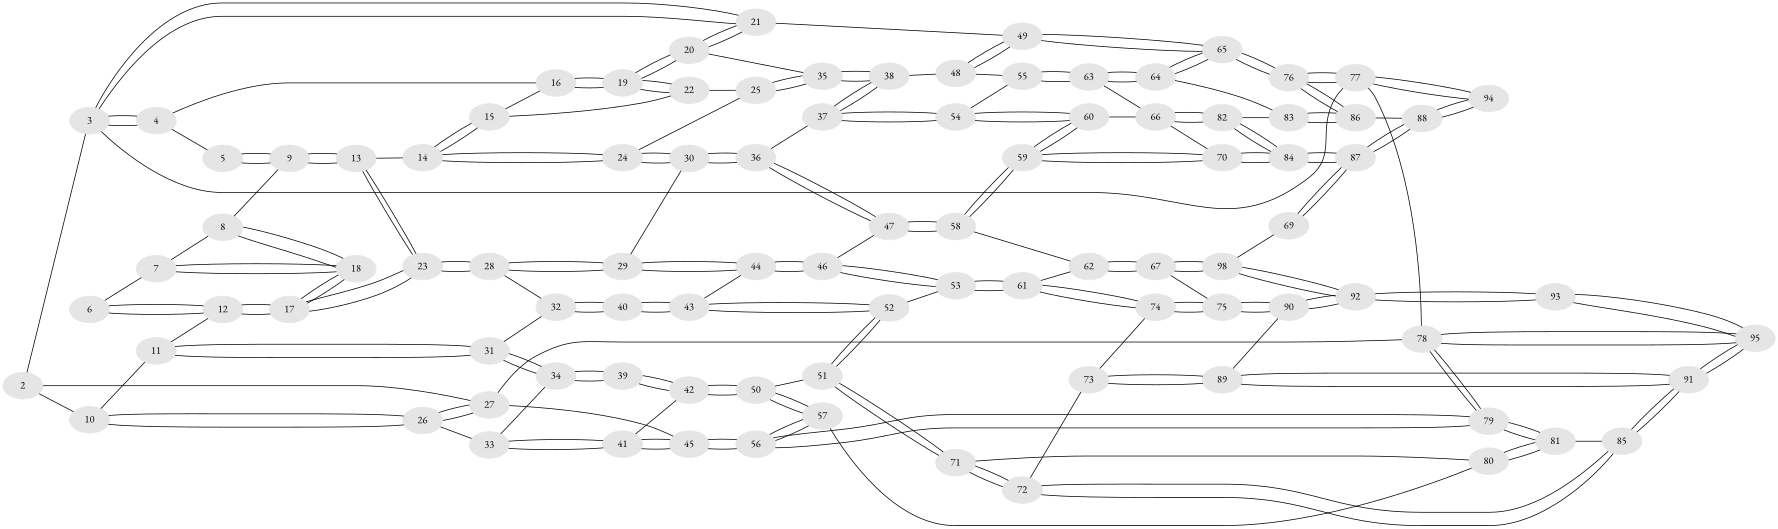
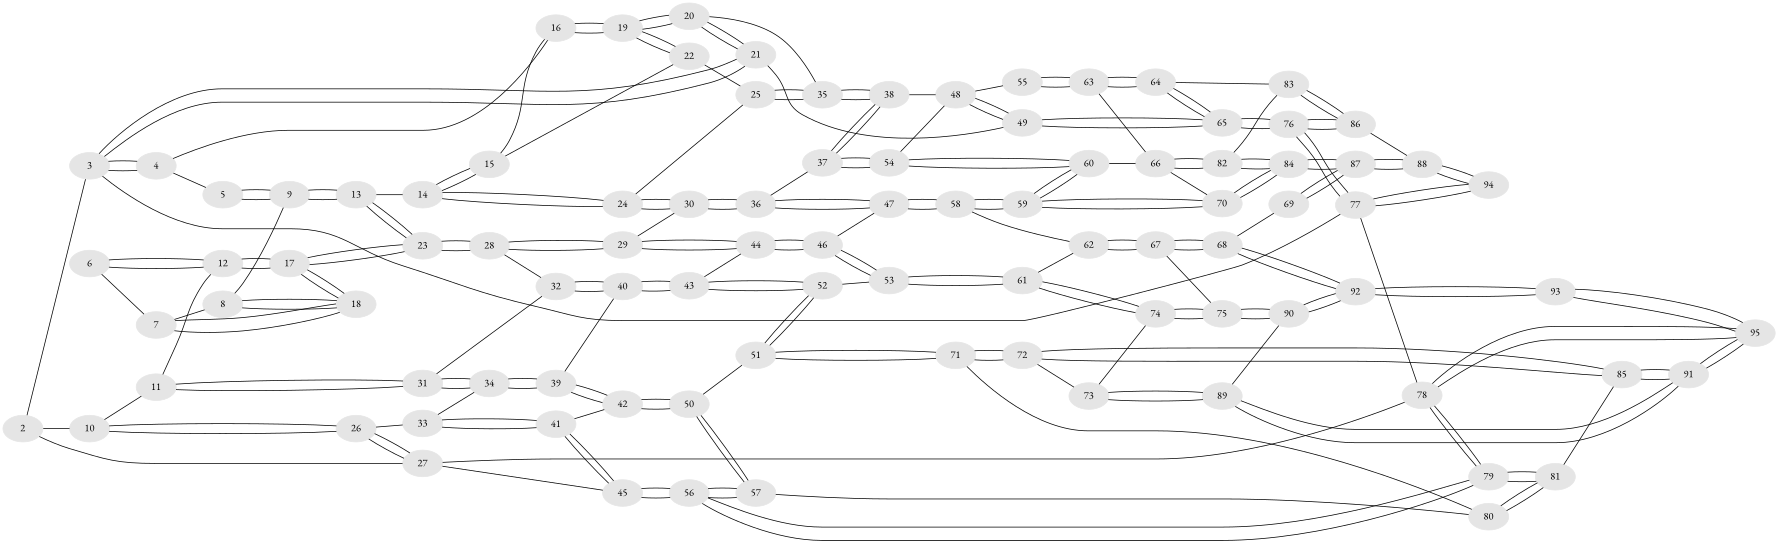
(989, 97) -> (922, 129)
(1222, 266) -> (1222, 245)
none -> (589, 335)
